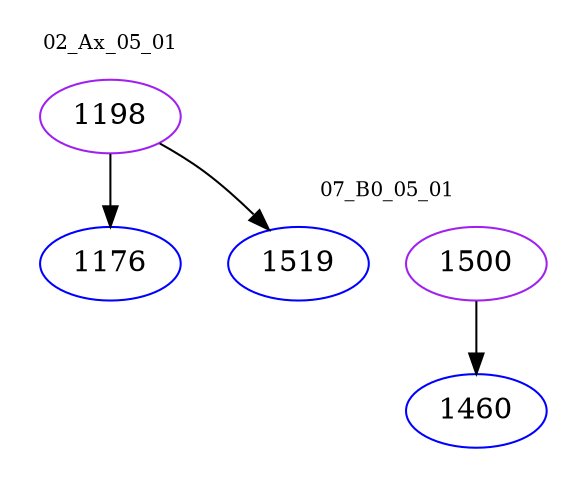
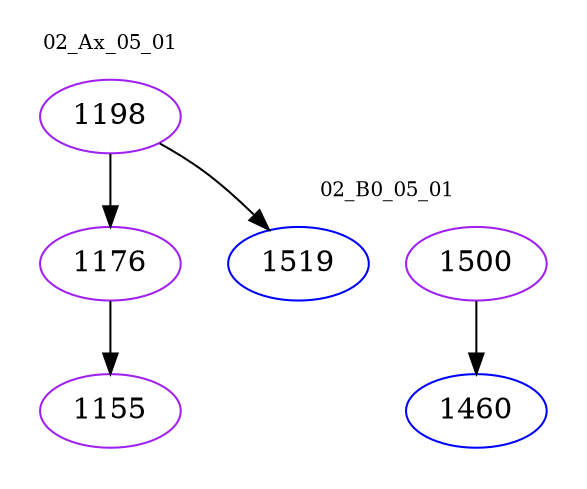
(387, 191) -> (387, 191)
(110, 264) -> (110, 264)
none -> (110, 411)
